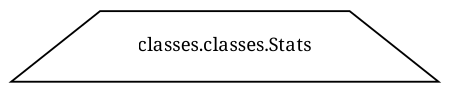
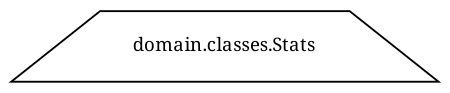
(225, 46) -> (225, 46)
